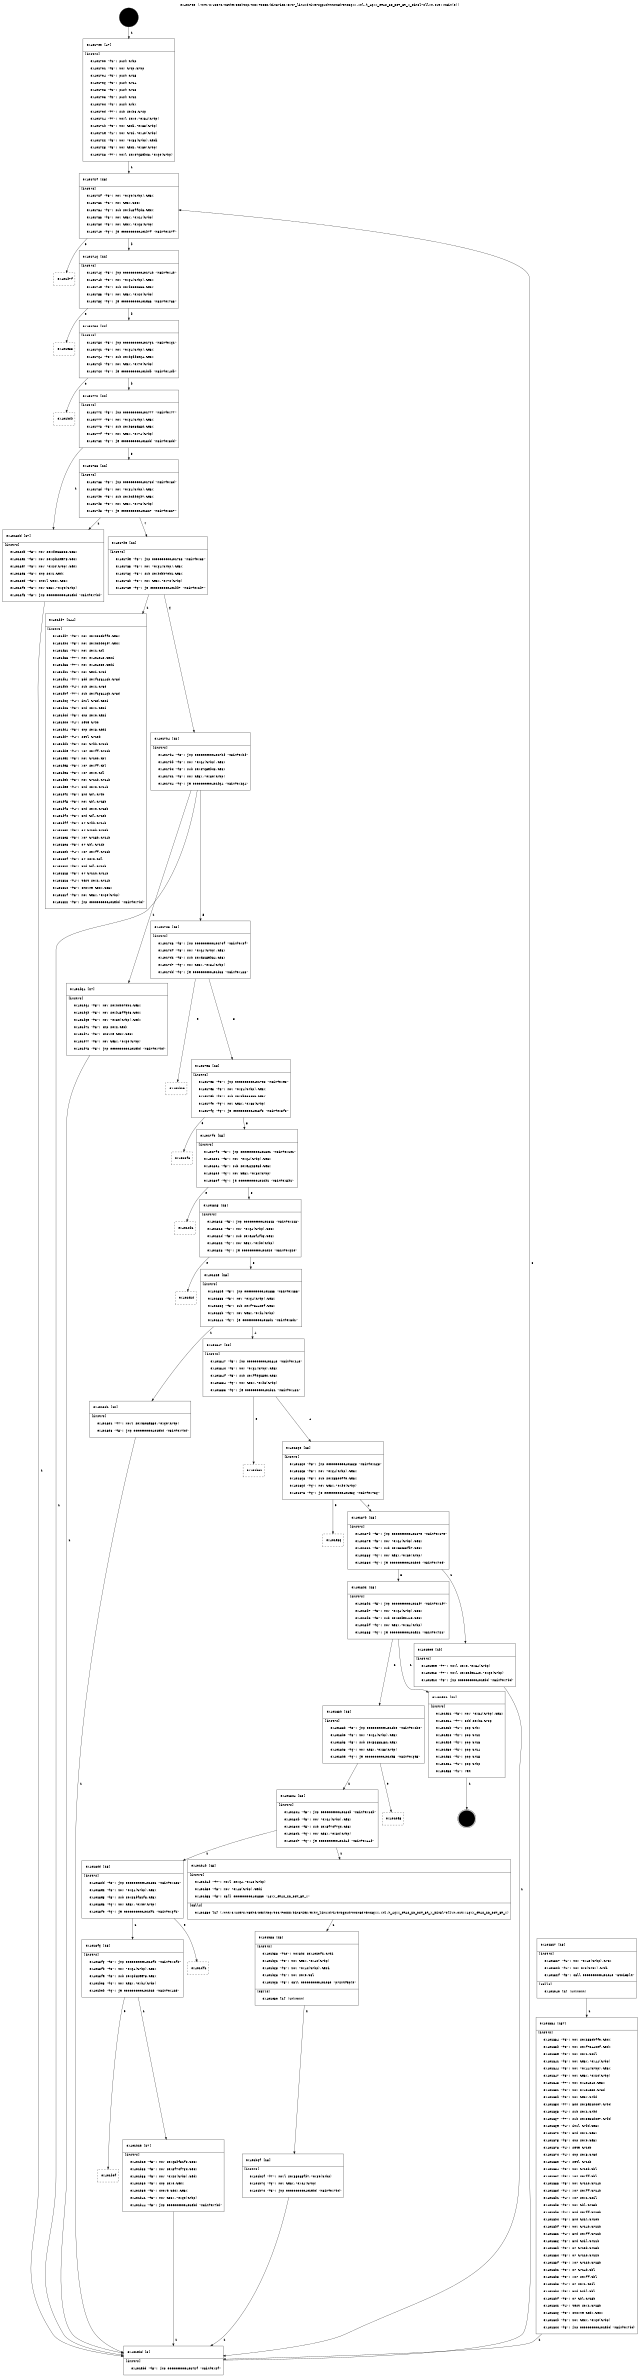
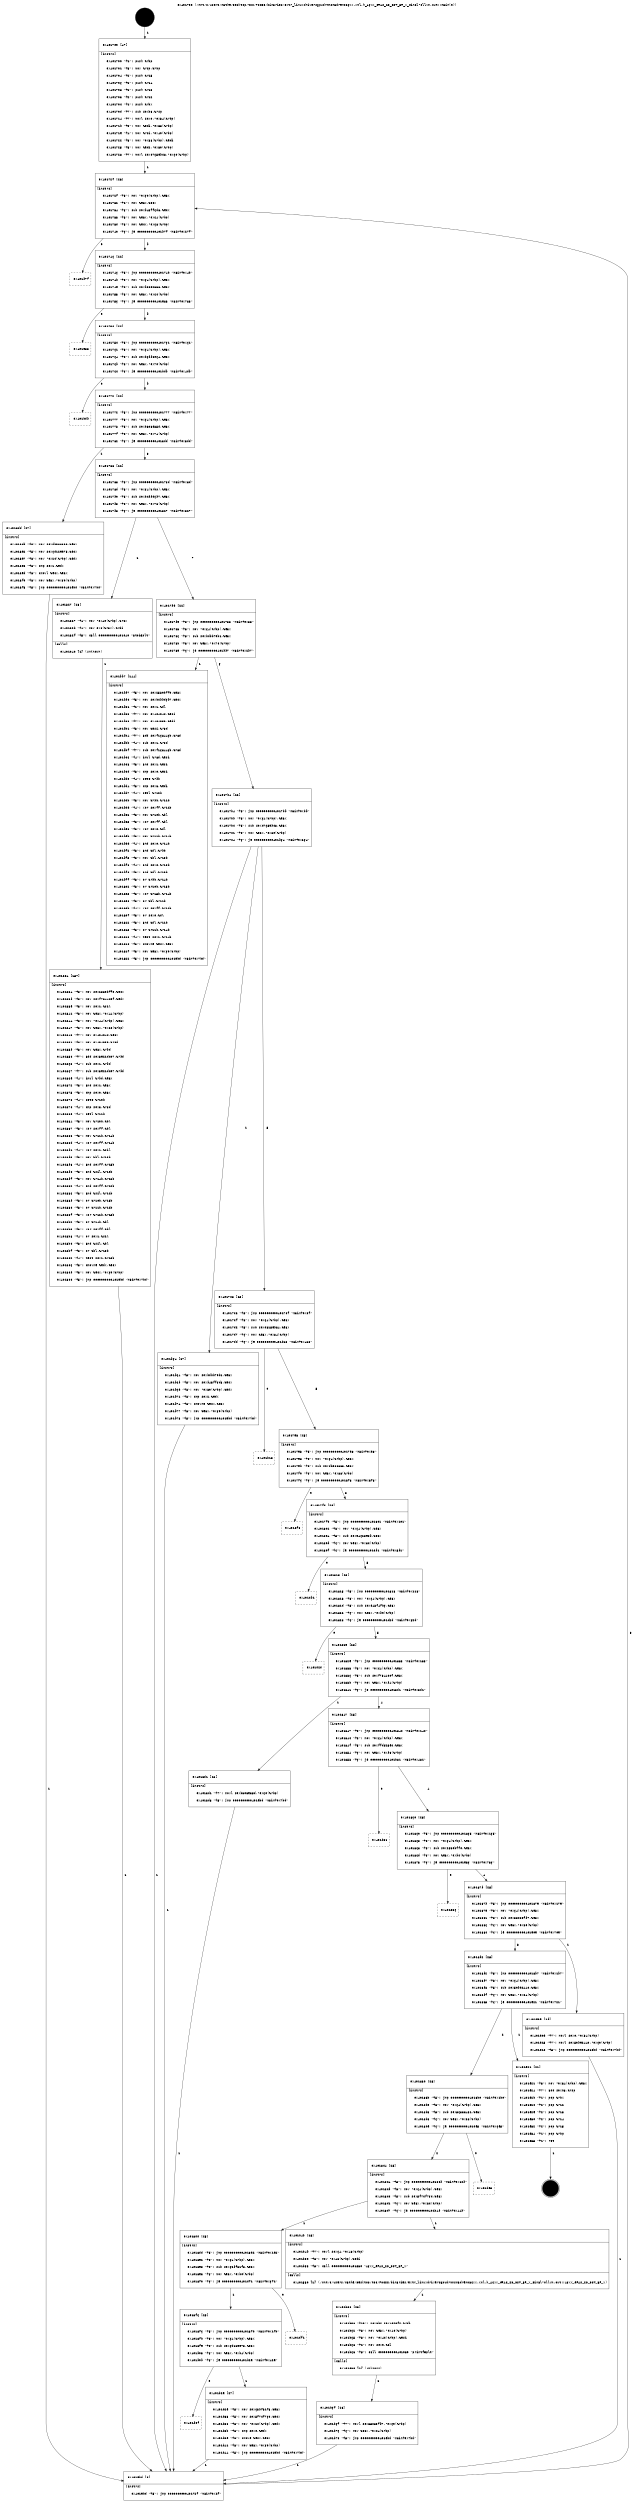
(95, 523) -> (124, 557)
